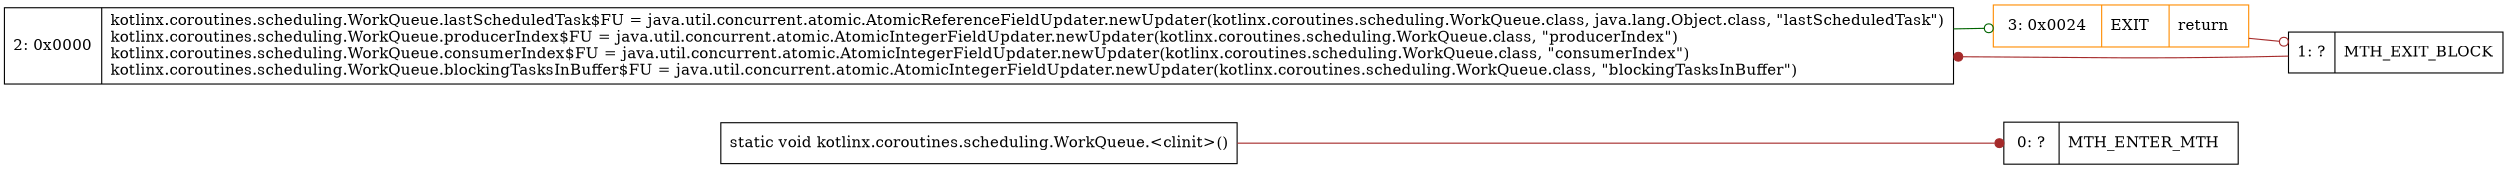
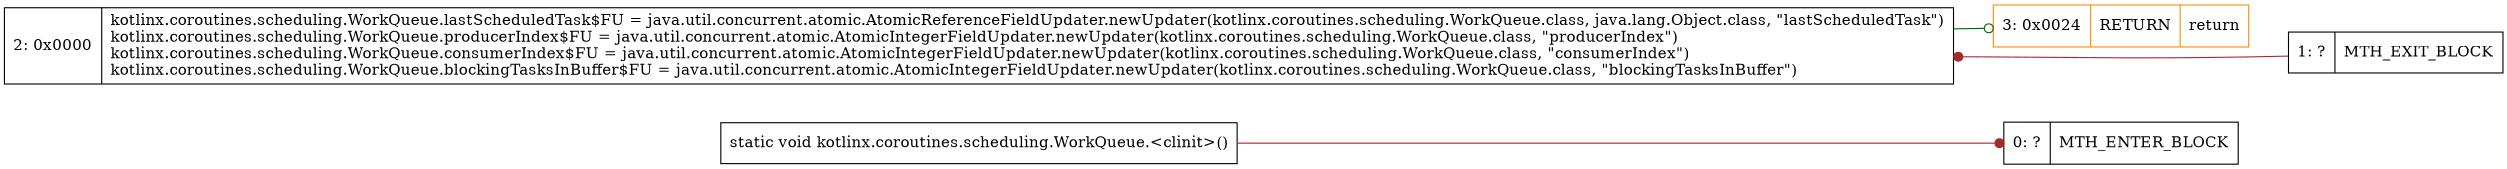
(2130, 25) -> (2135, 25)
(2264, 40) -> none
(2144, 143) -> (2144, 143)
